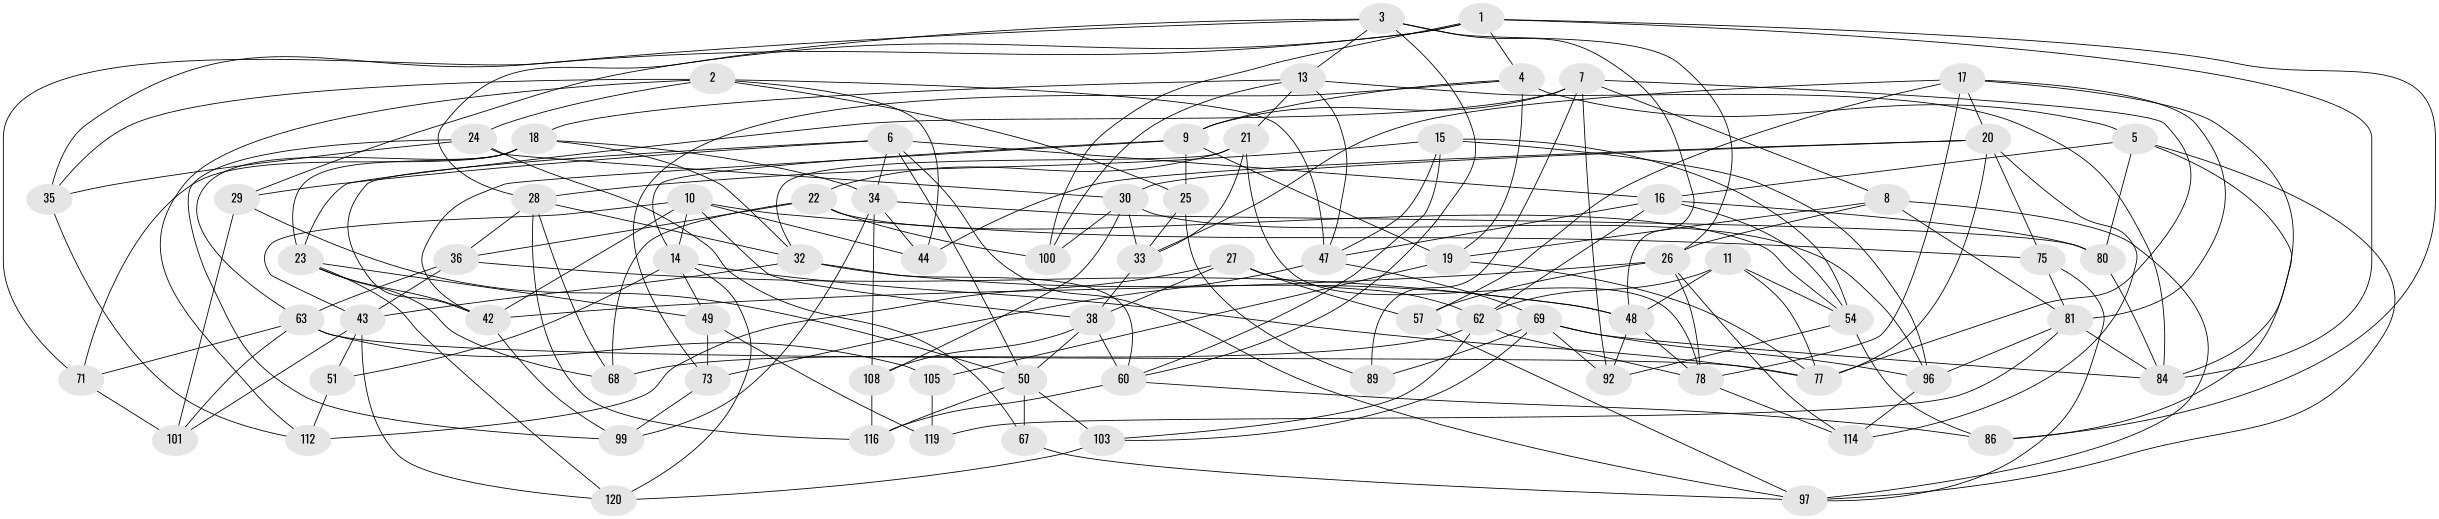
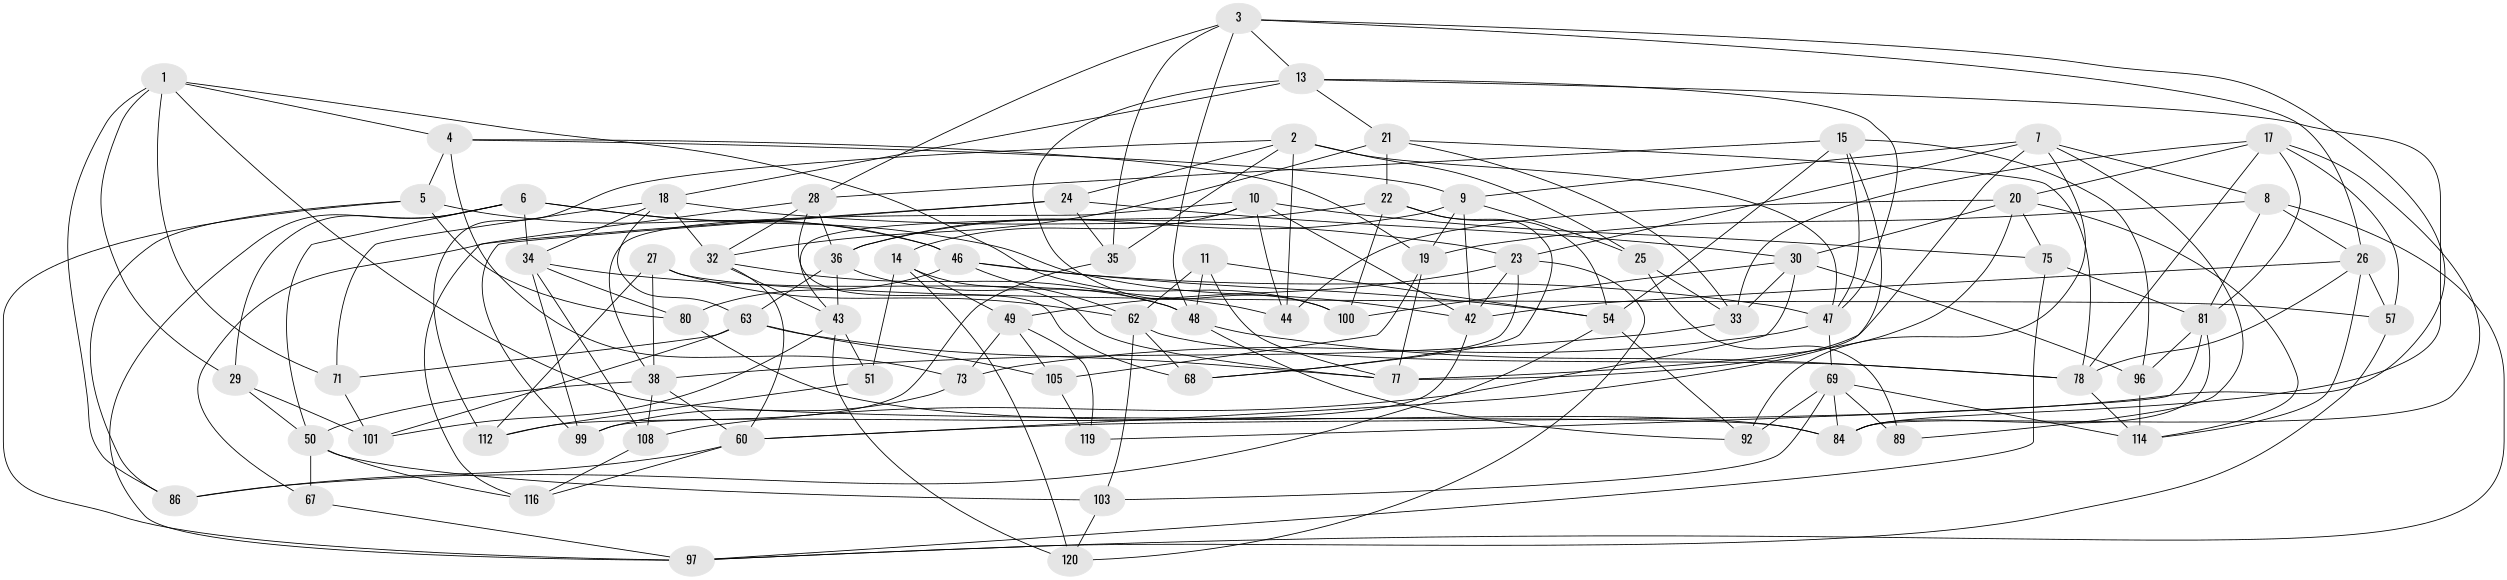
(878, 158) -> (1148, 224)
(1660, 199) -> (957, 260)
none -> (1032, 350)
(1821, 361) -> (1960, 405)
